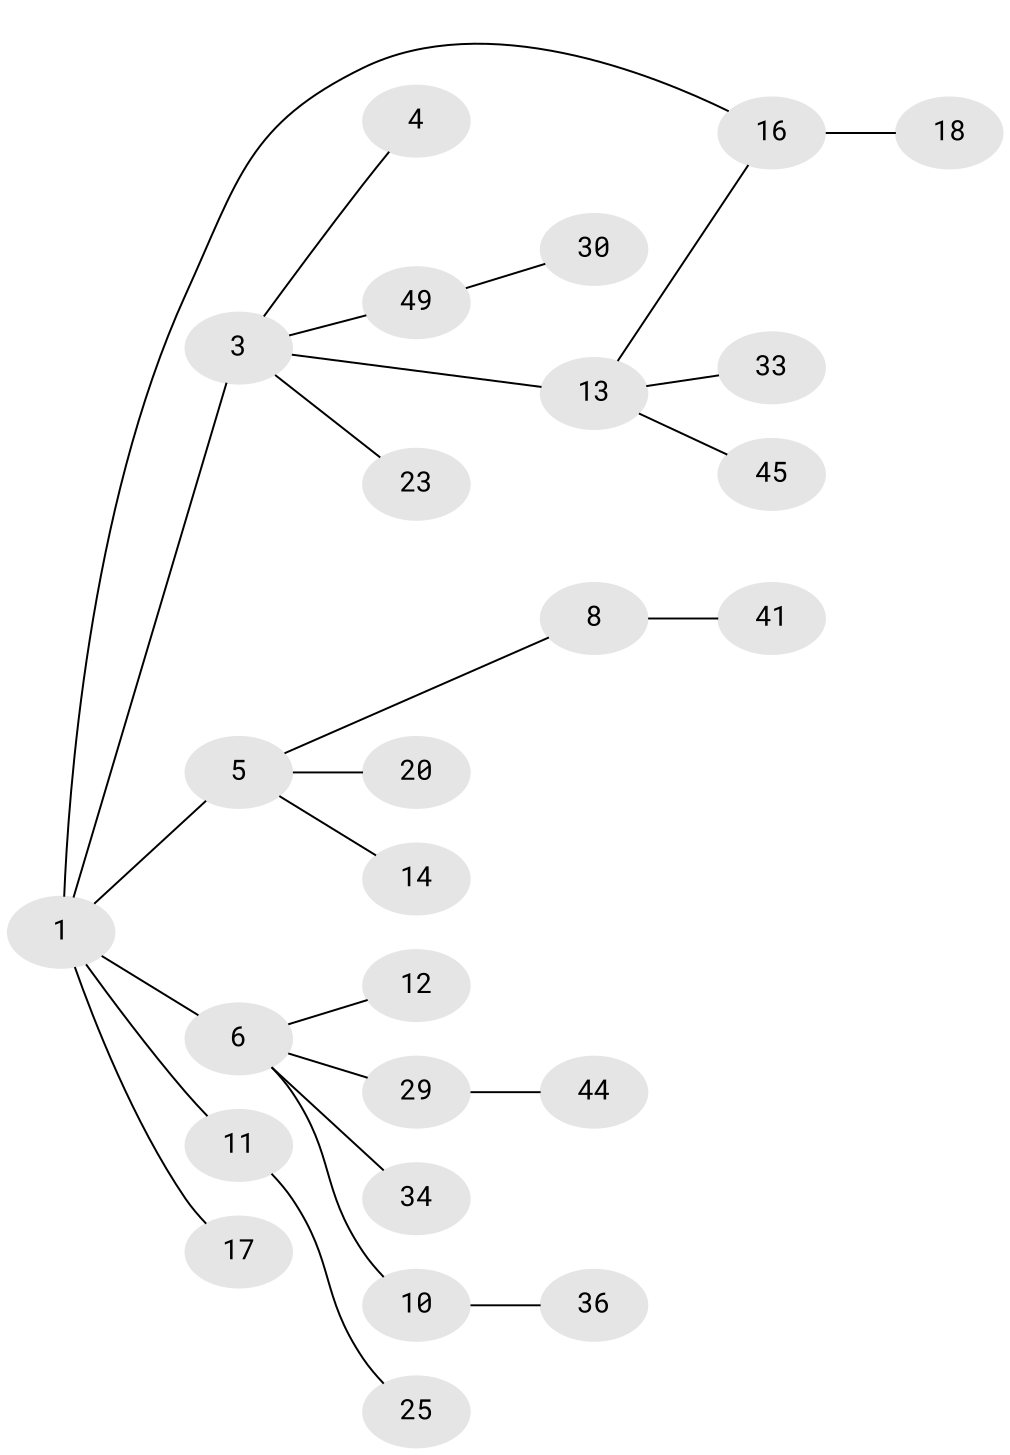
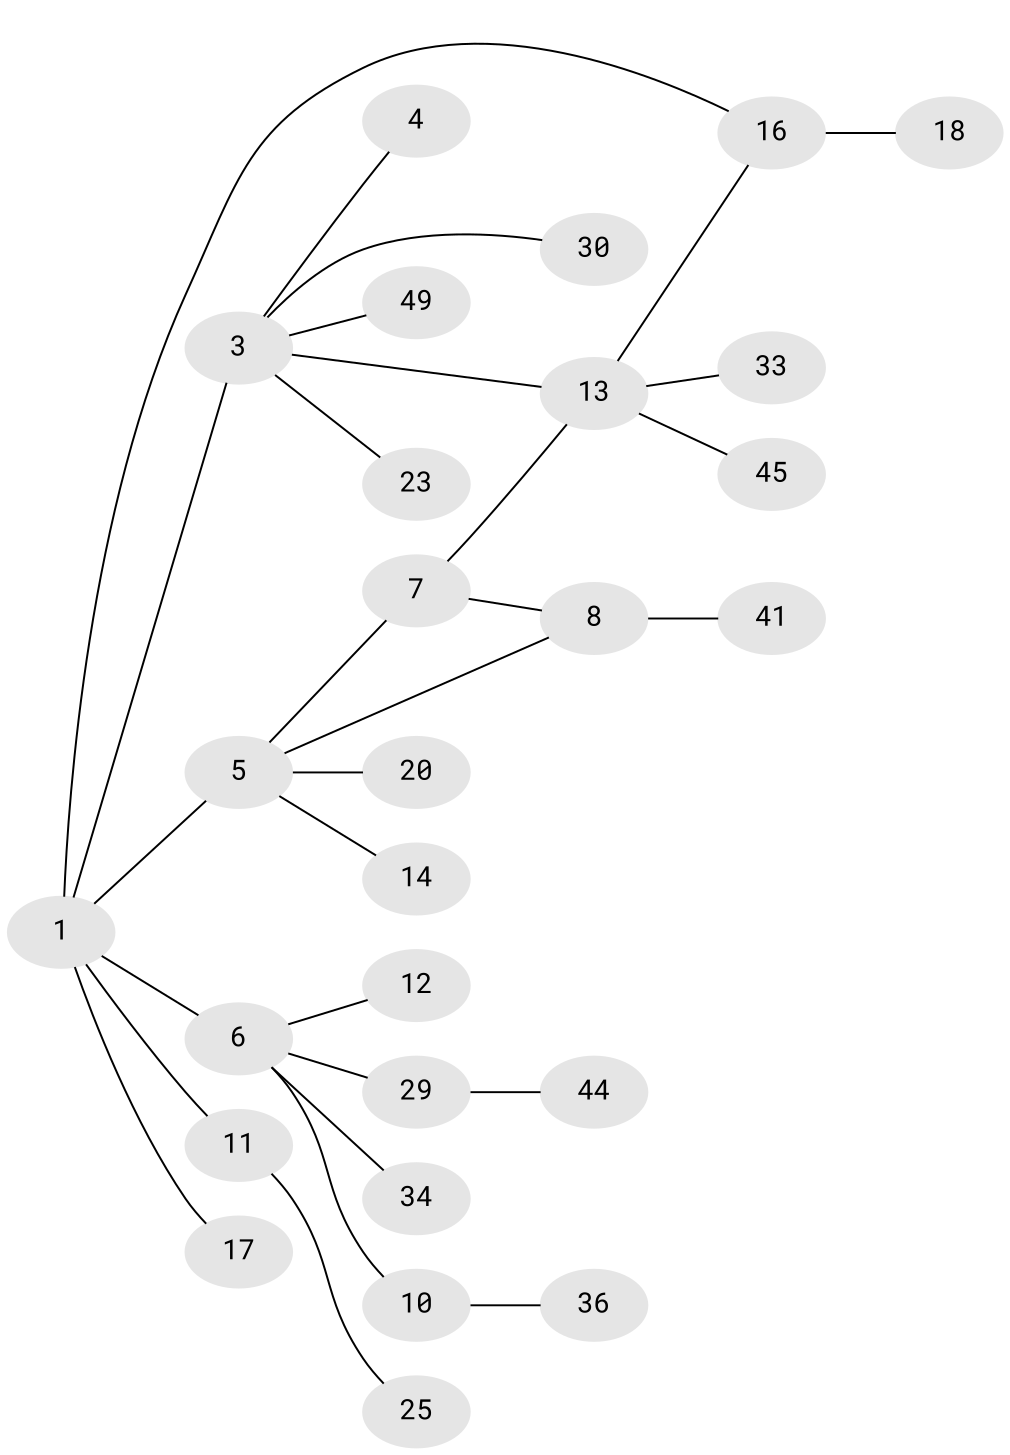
(506, 276) -> (393, 241)
none -> (416, 591)
